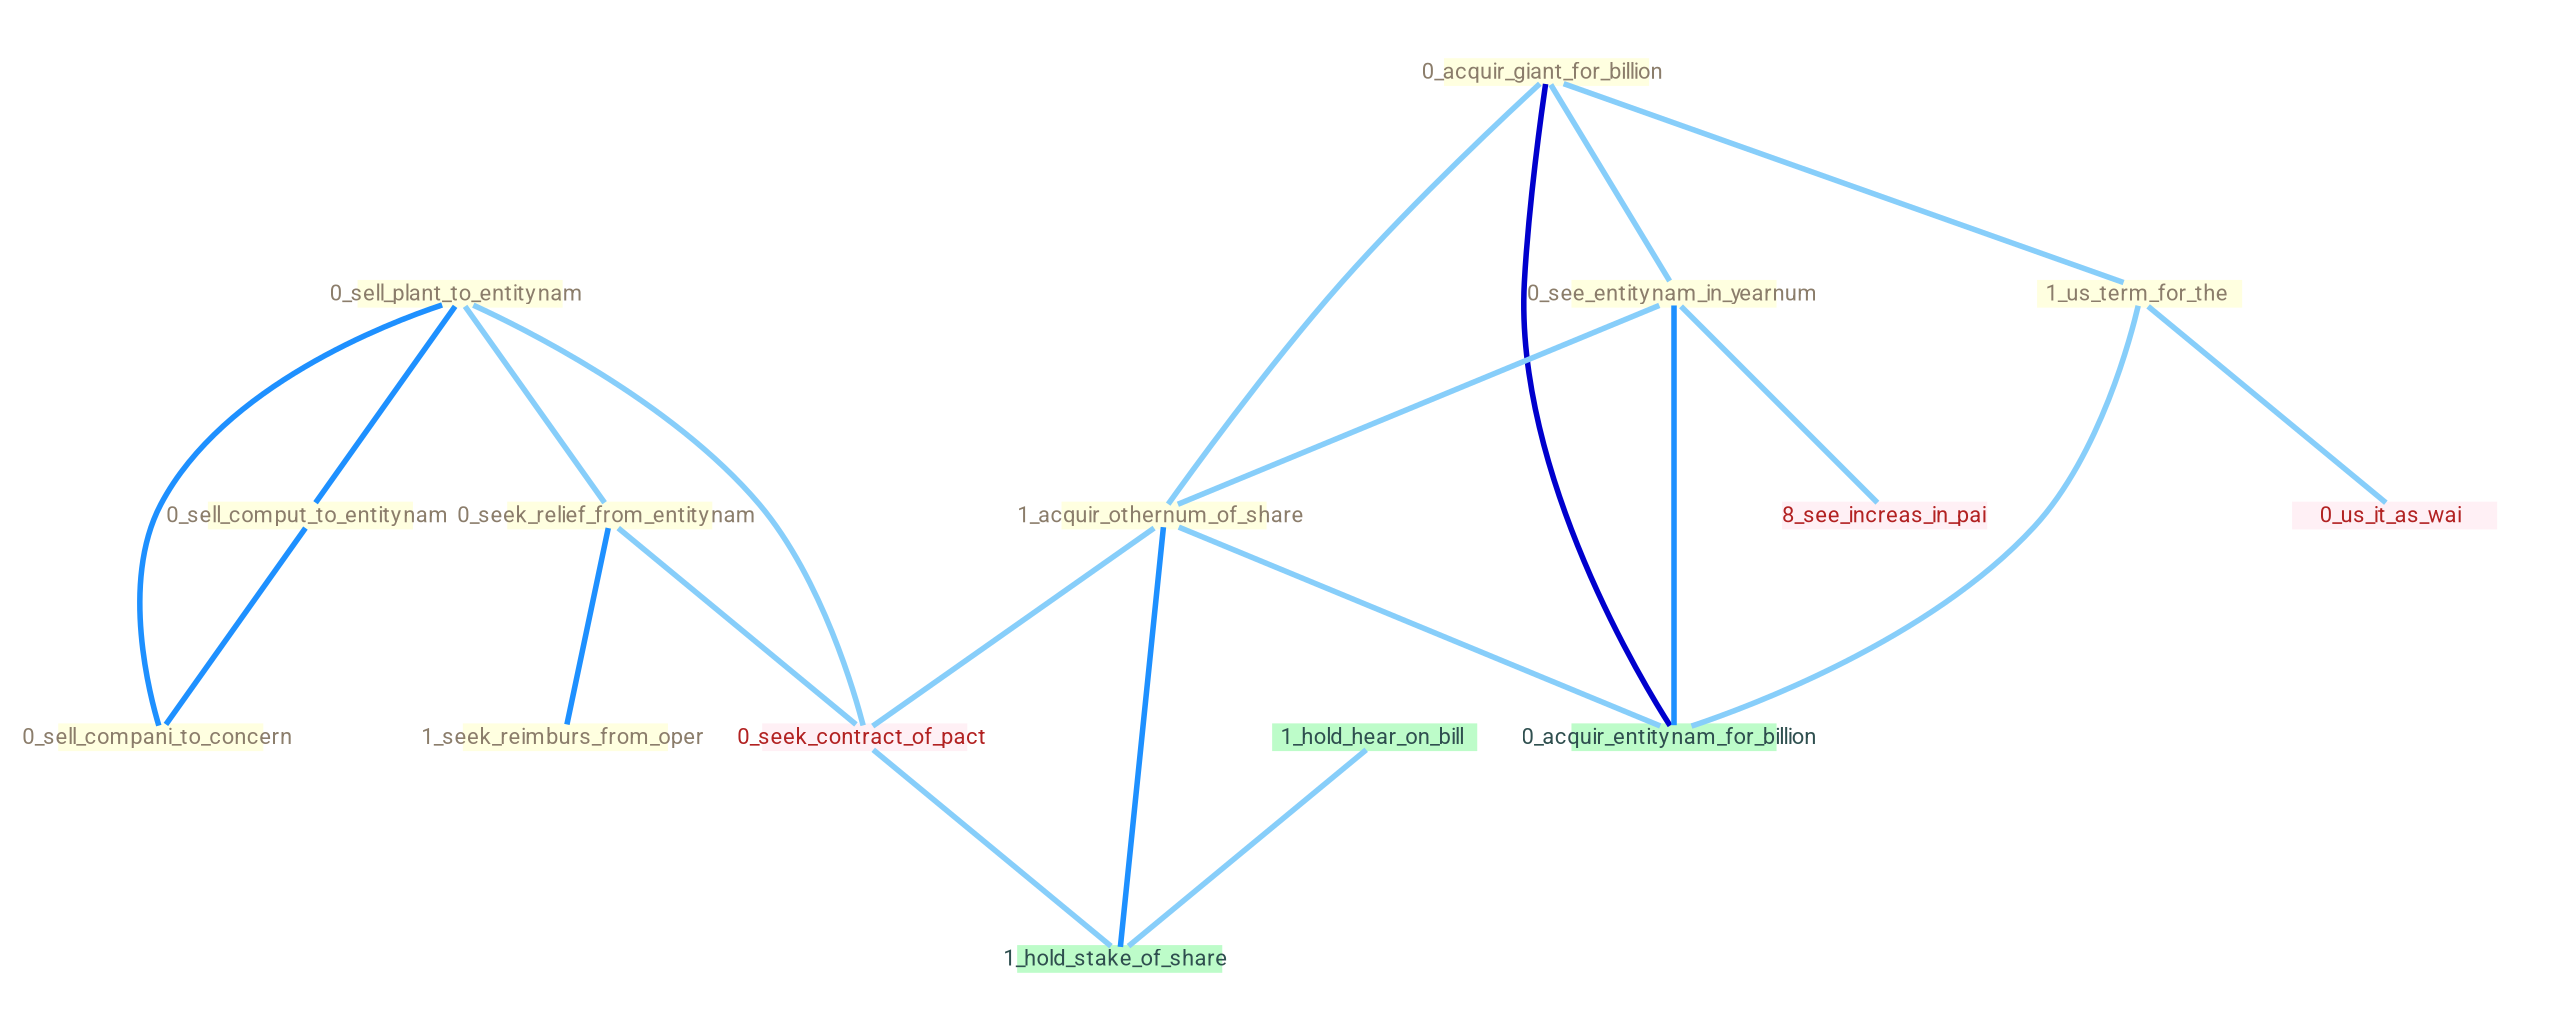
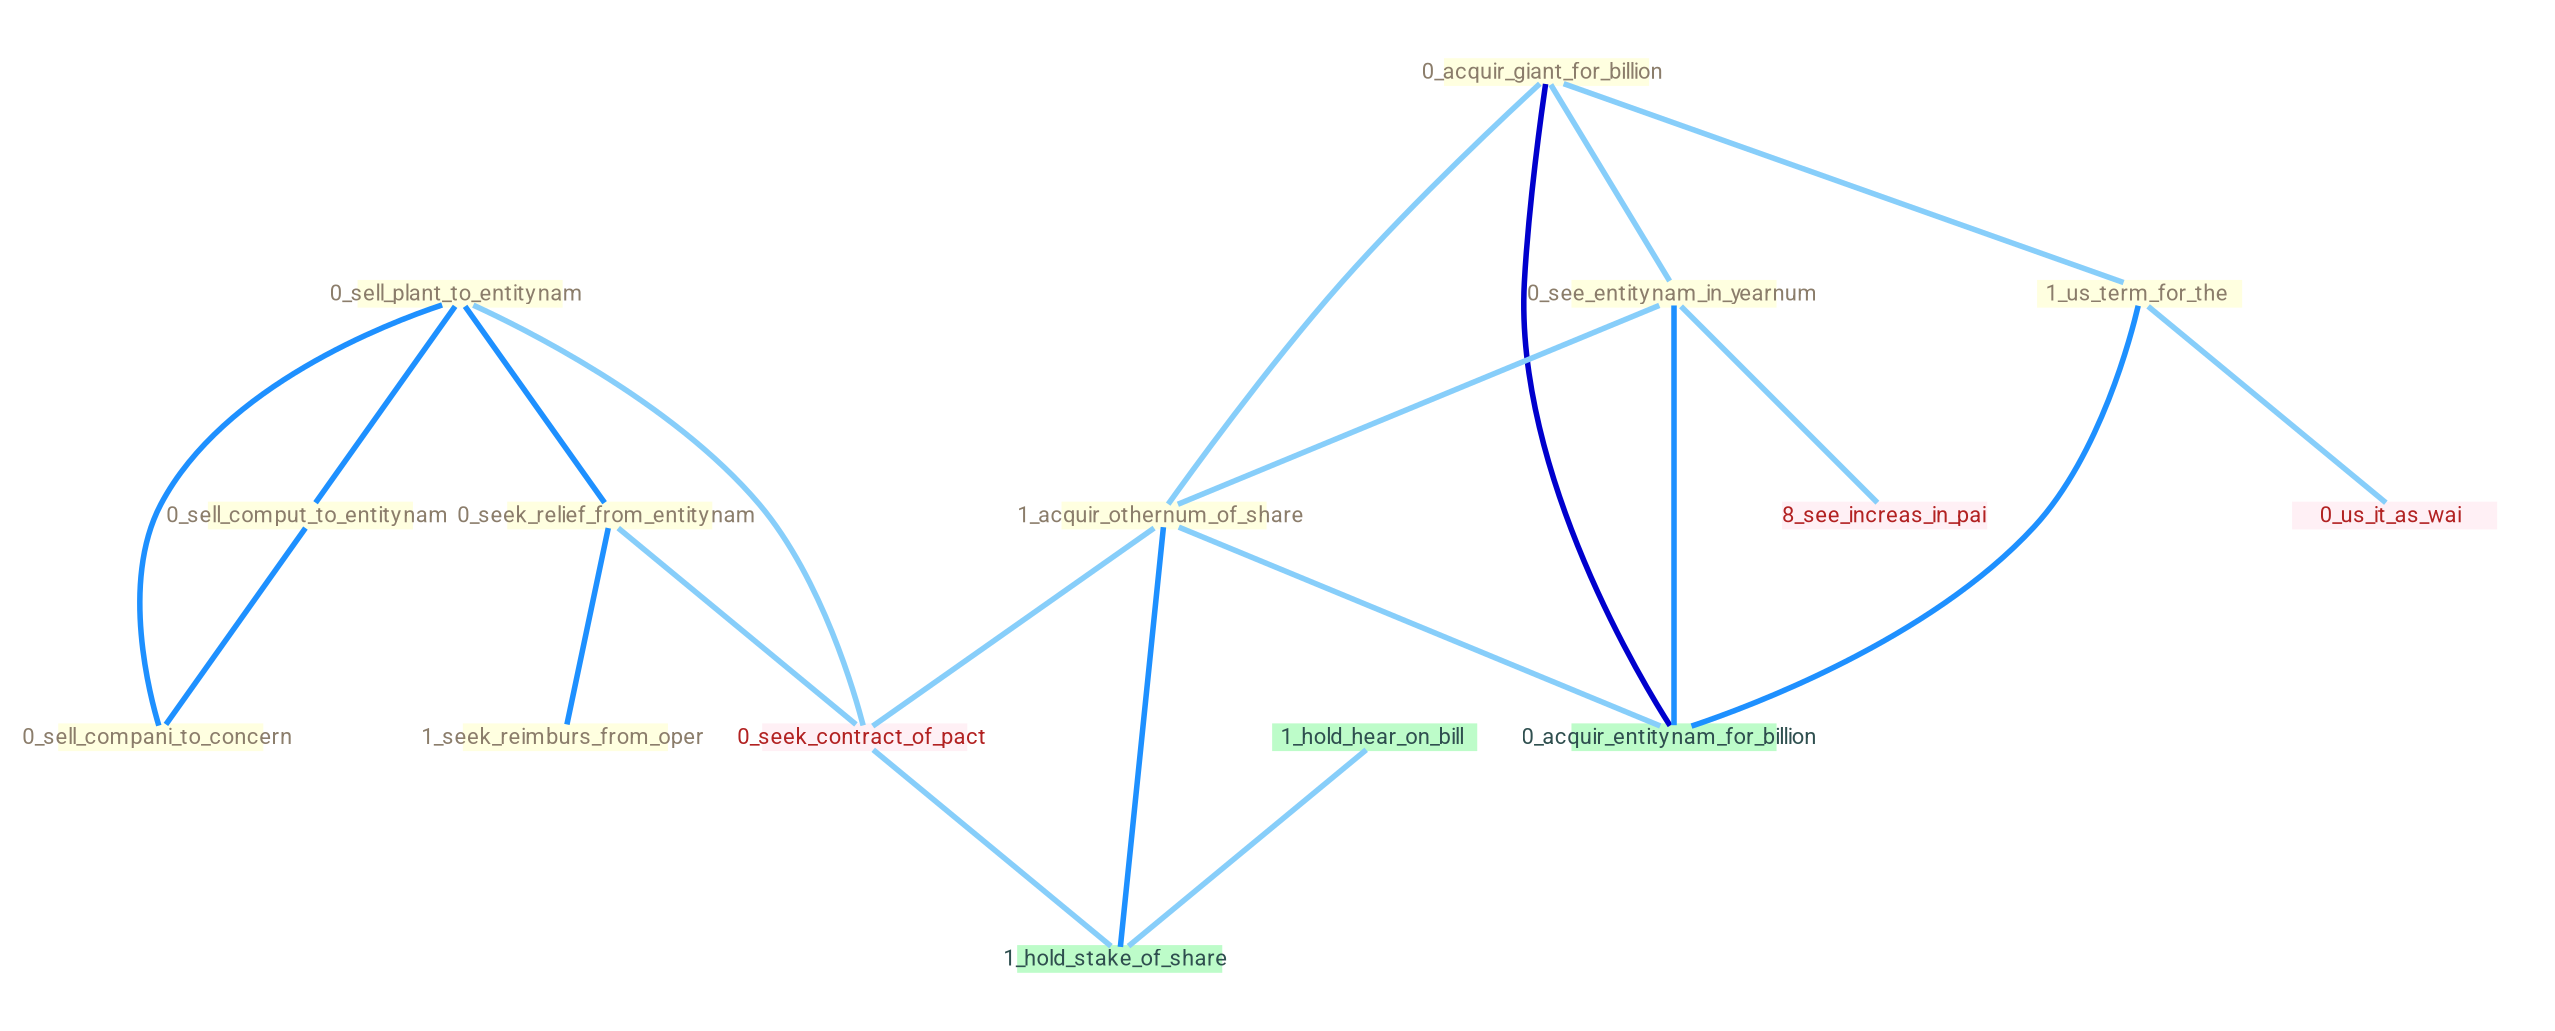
(535, 405) -> (535, 405)
(1977, 578) -> (1977, 578)
